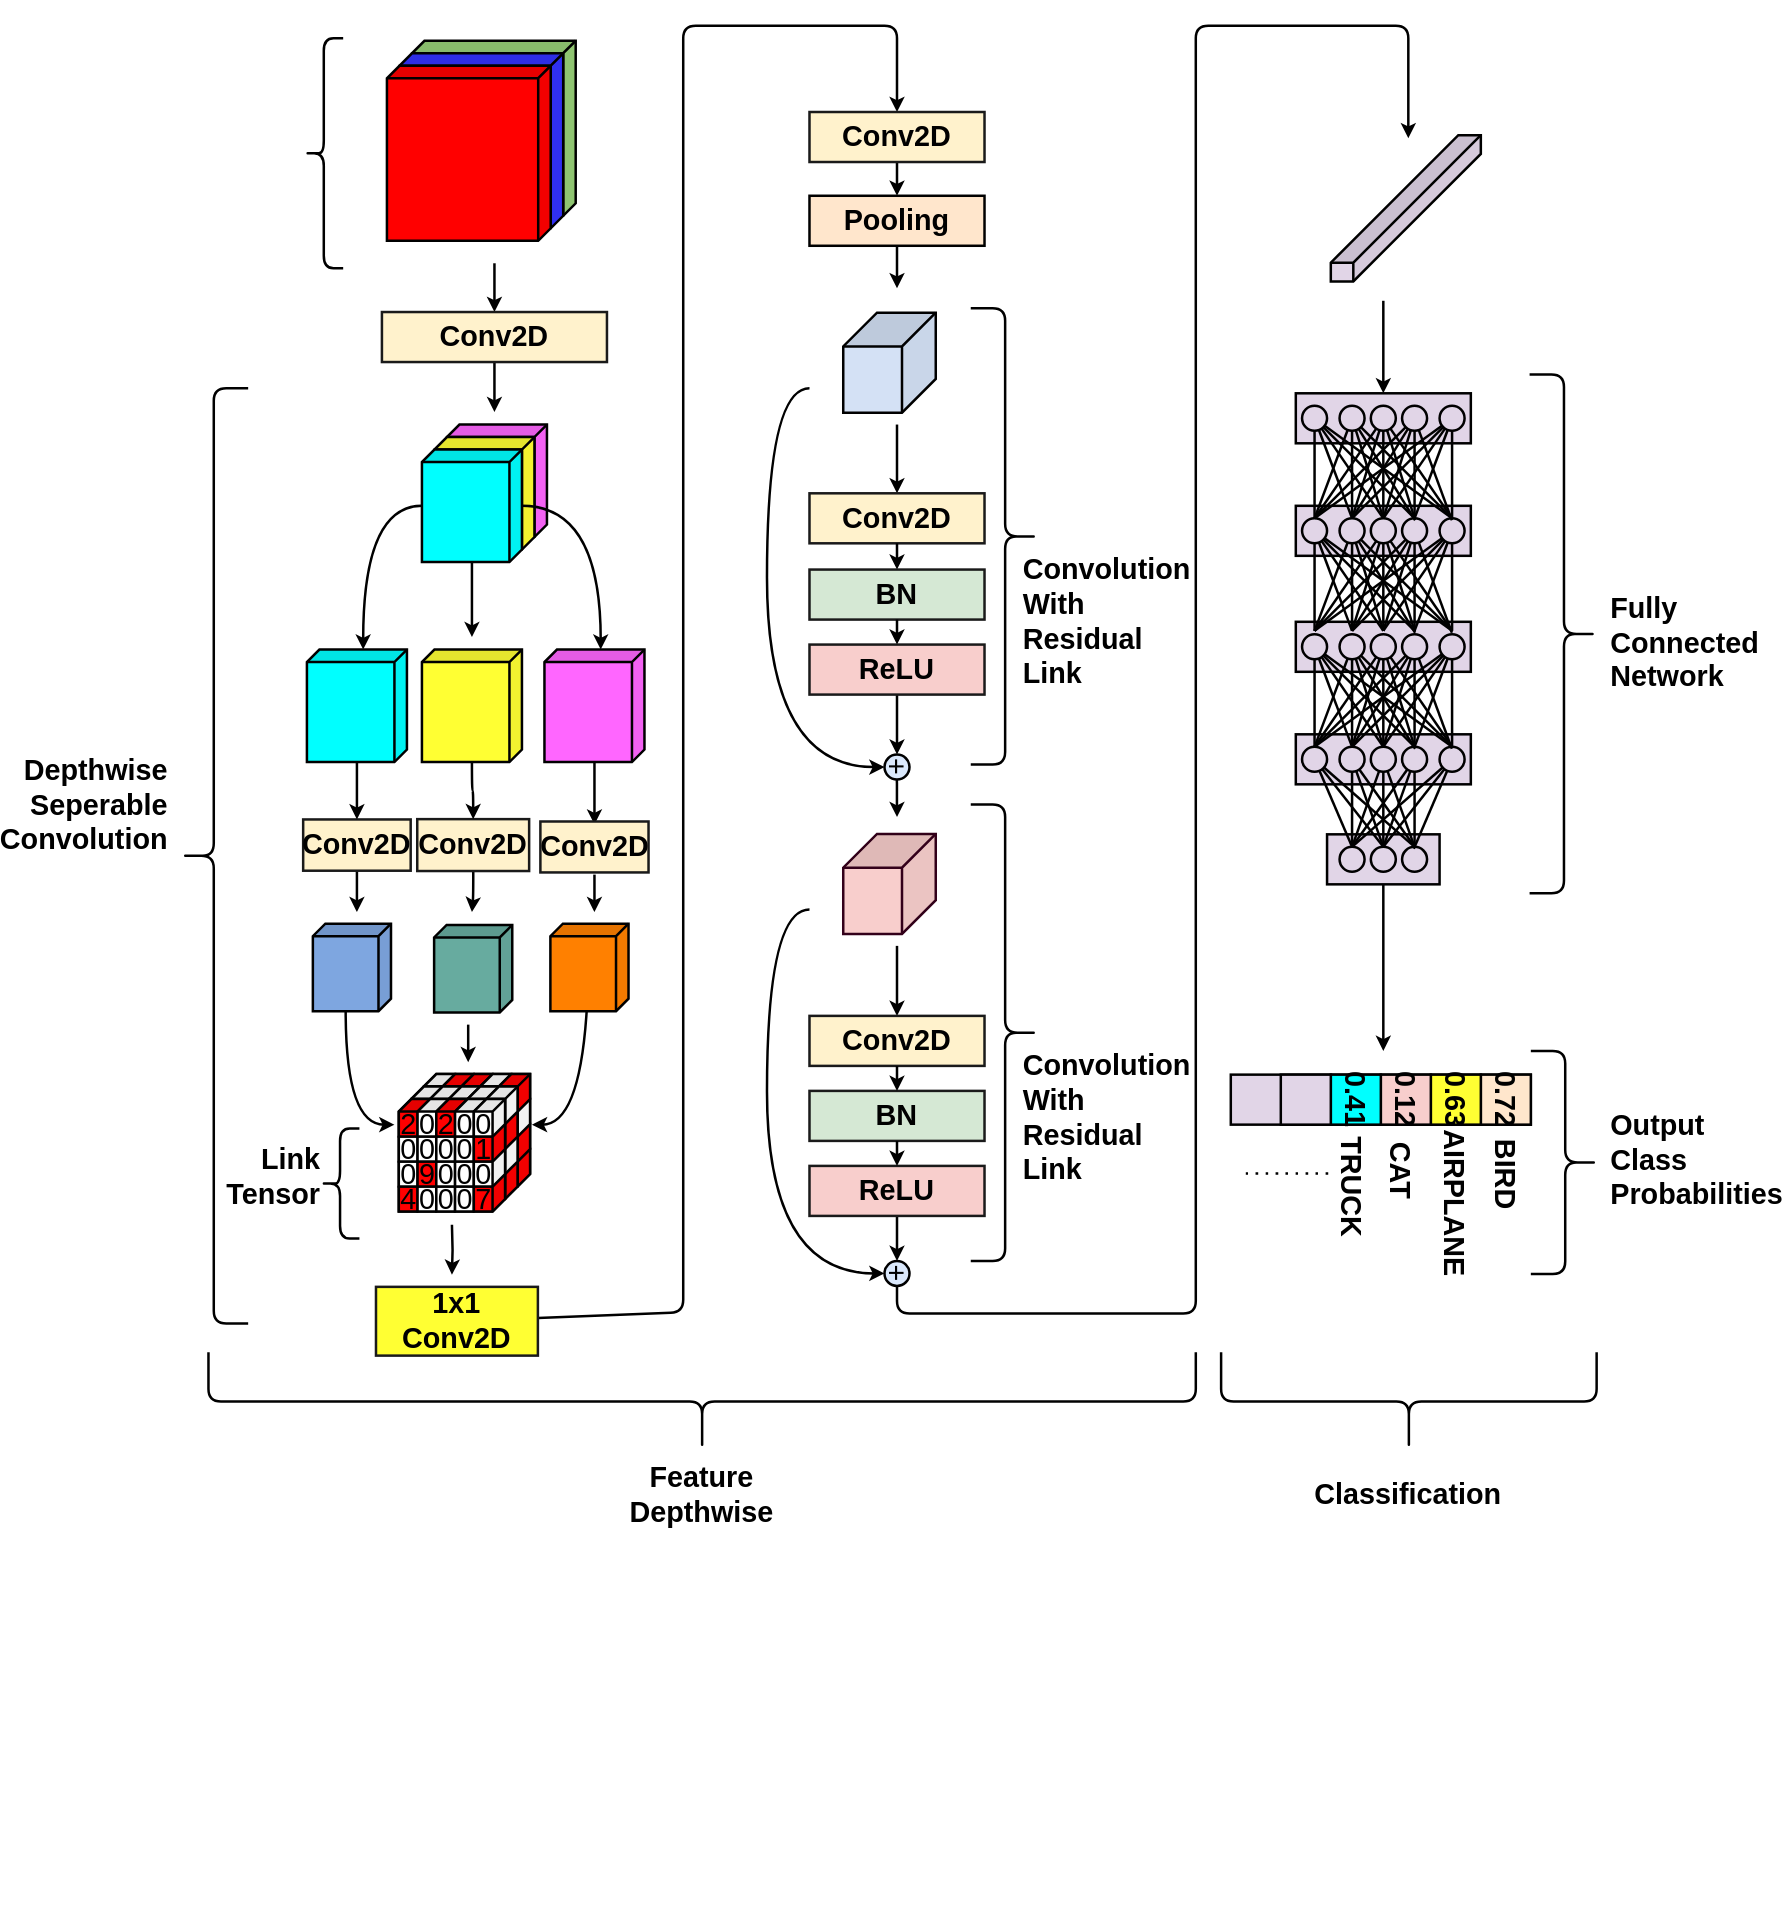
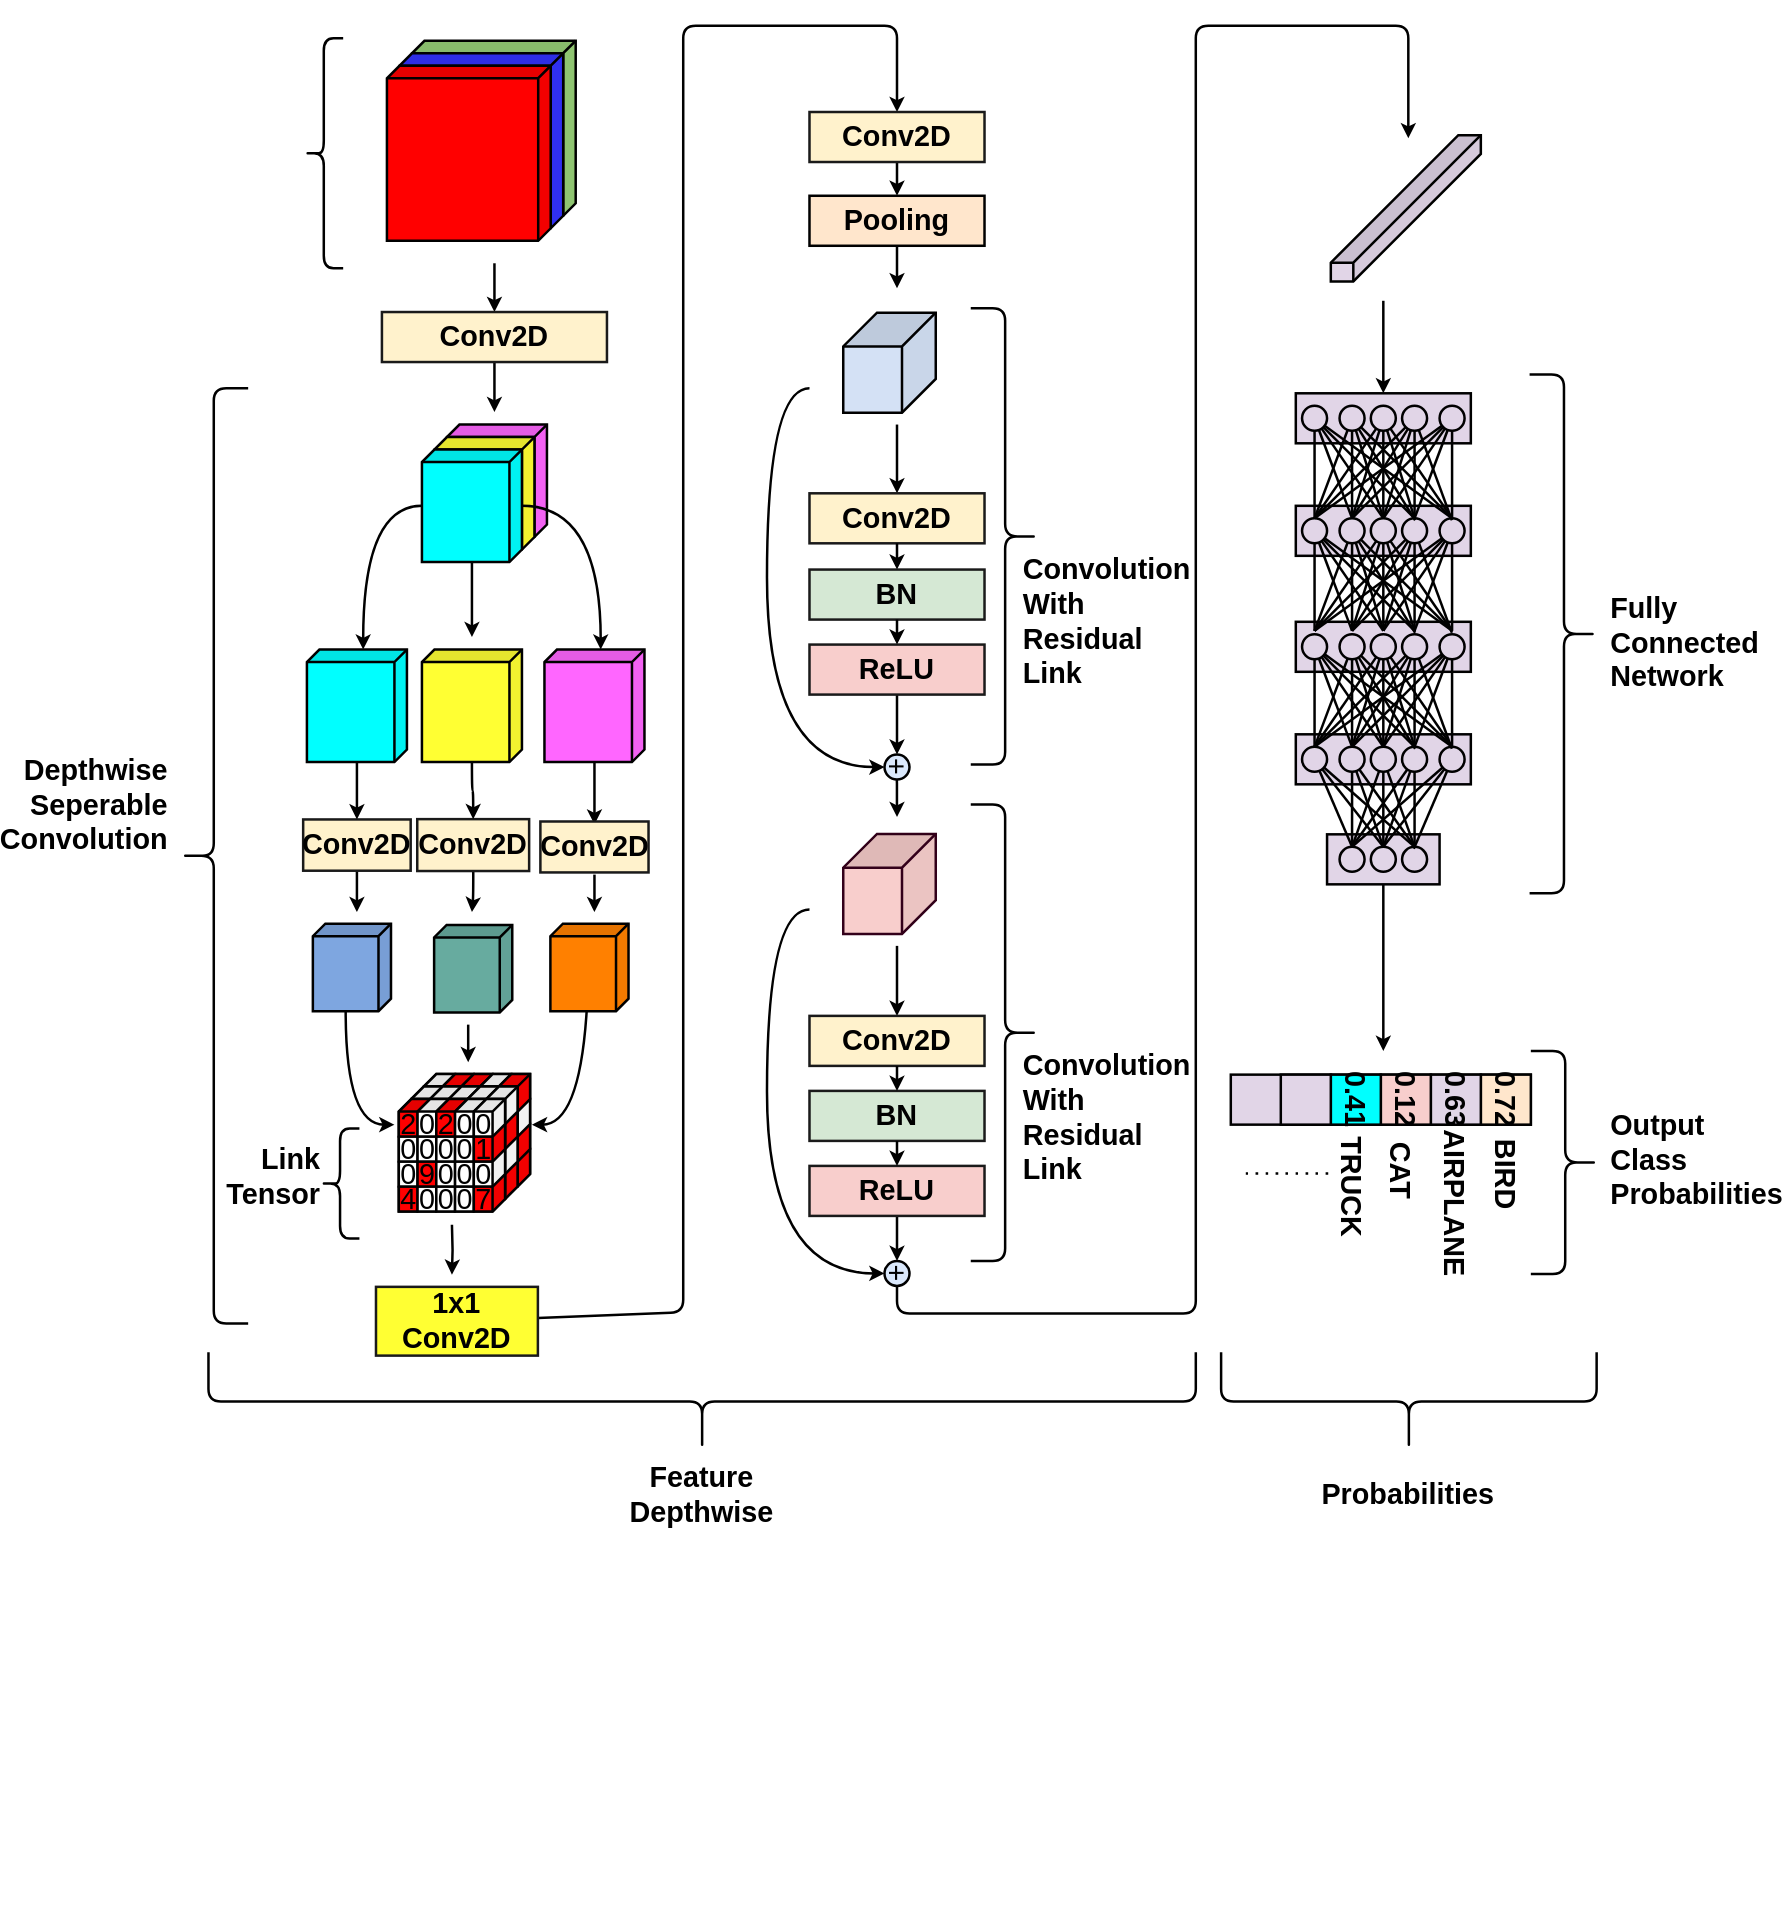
(1456, 1099) -> (1456, 1099)
(1408, 1494) -> (1408, 1494)
